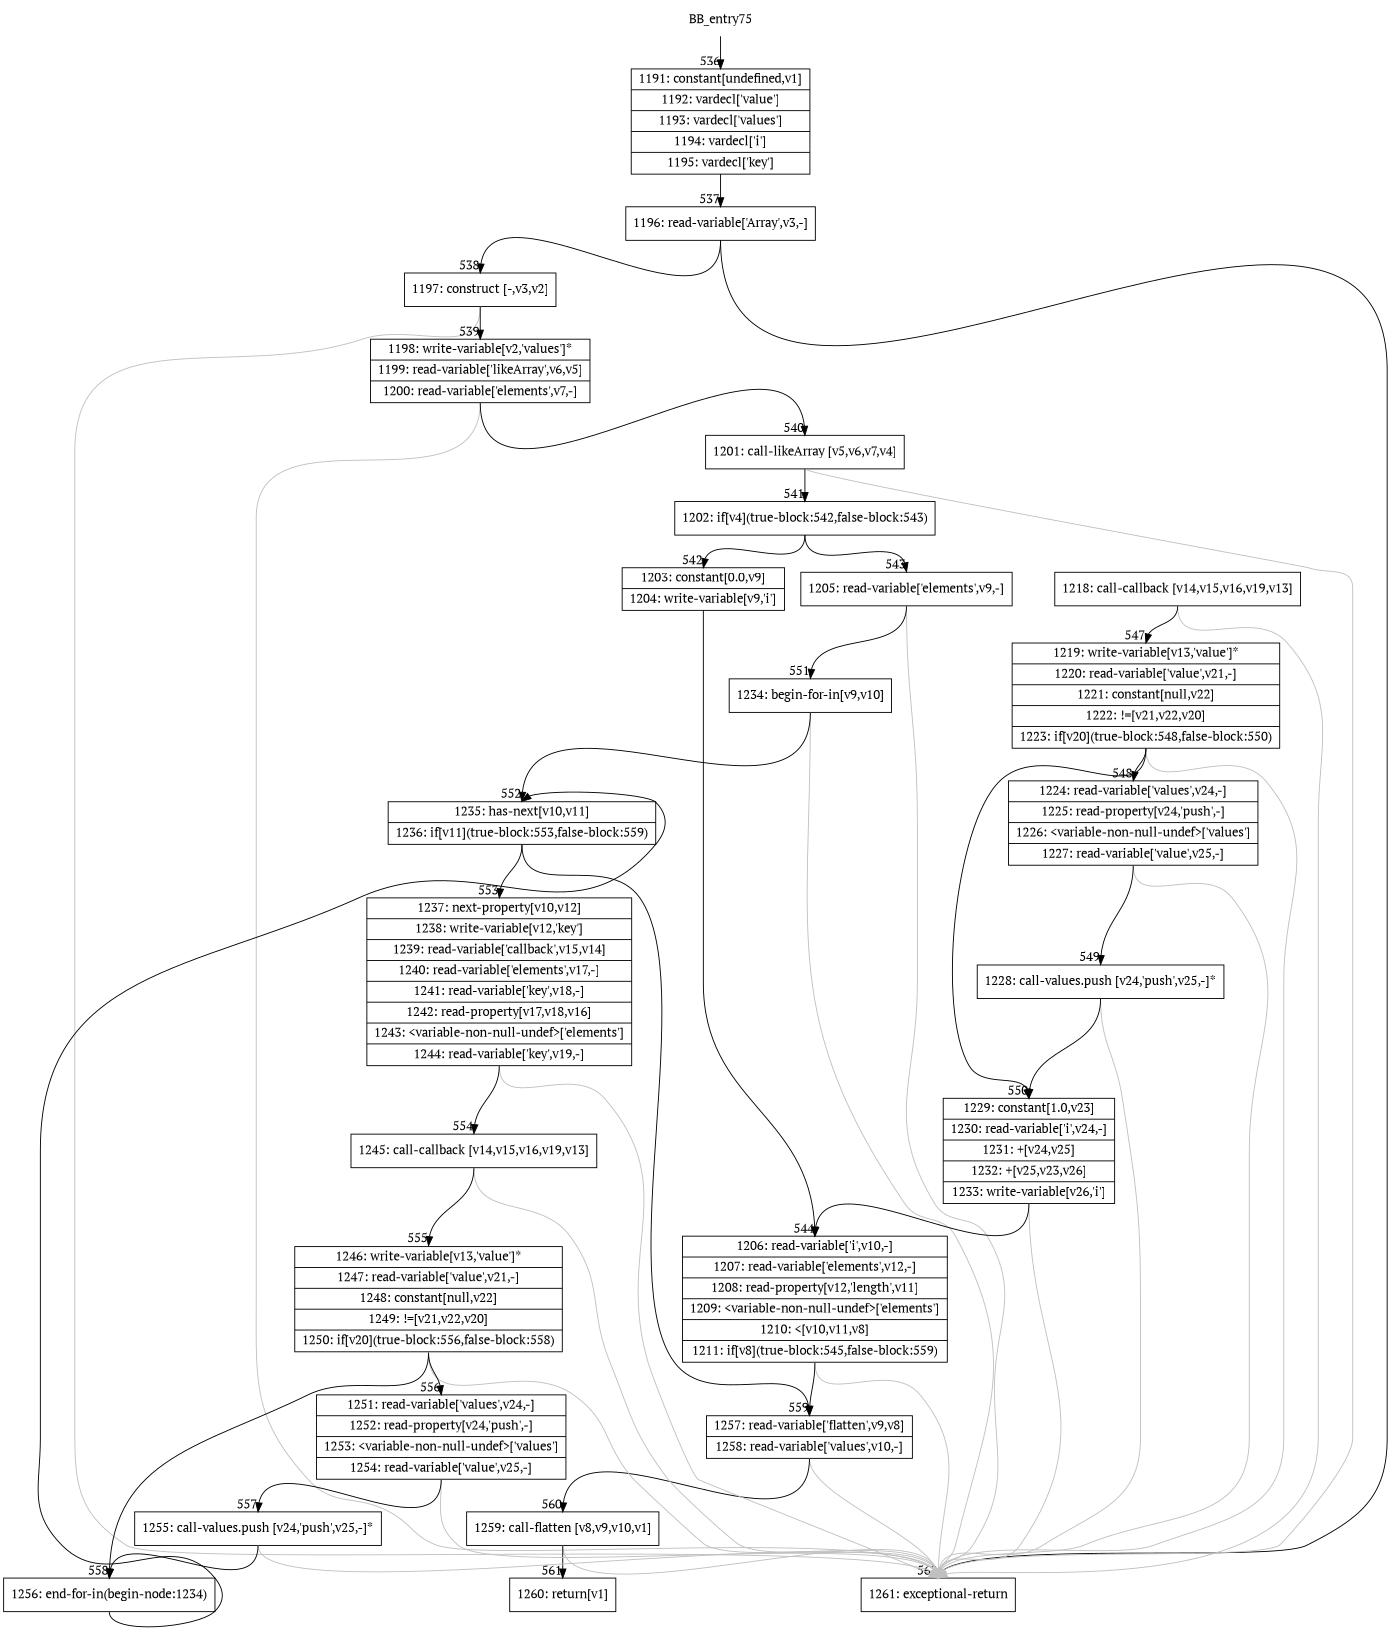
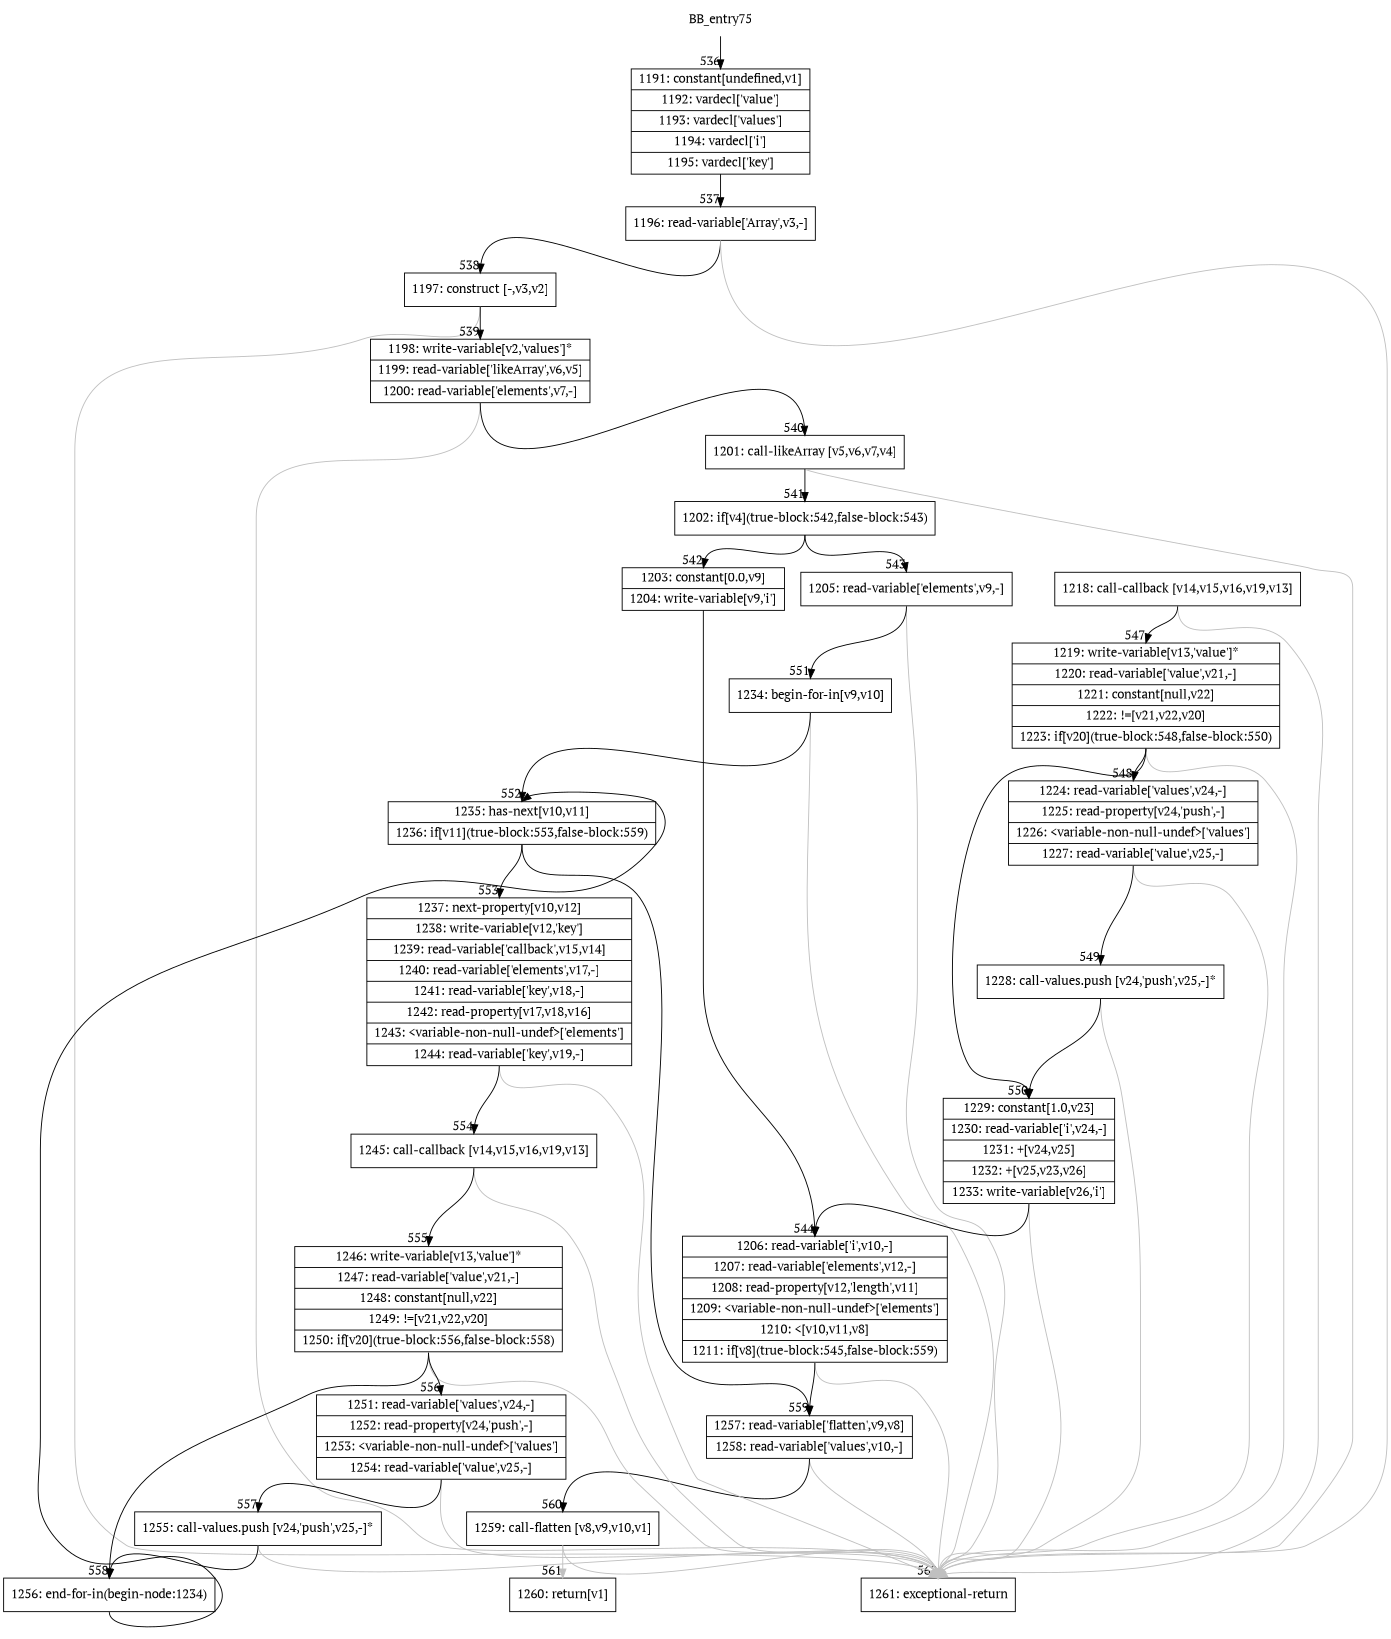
(1387, 761) -> (1387, 761)
(563, 1557) -> (563, 1557)
